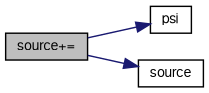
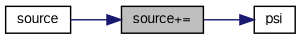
(106, 59) -> (89, 20)
